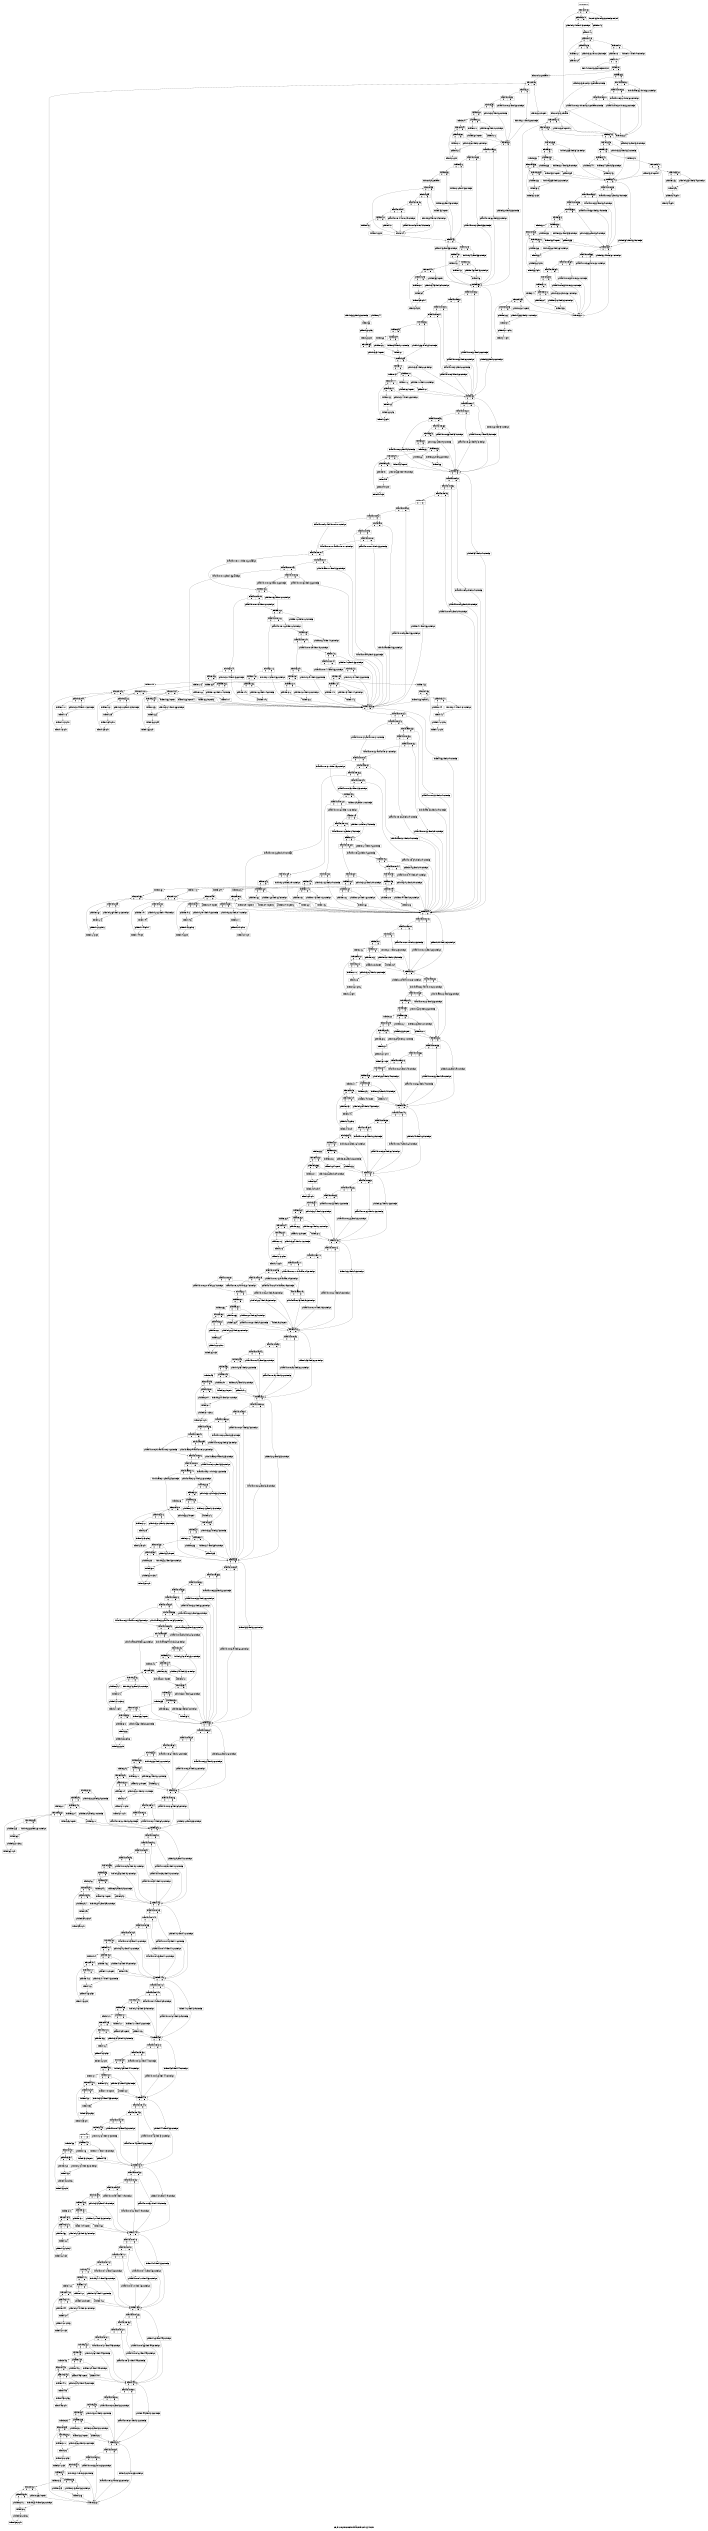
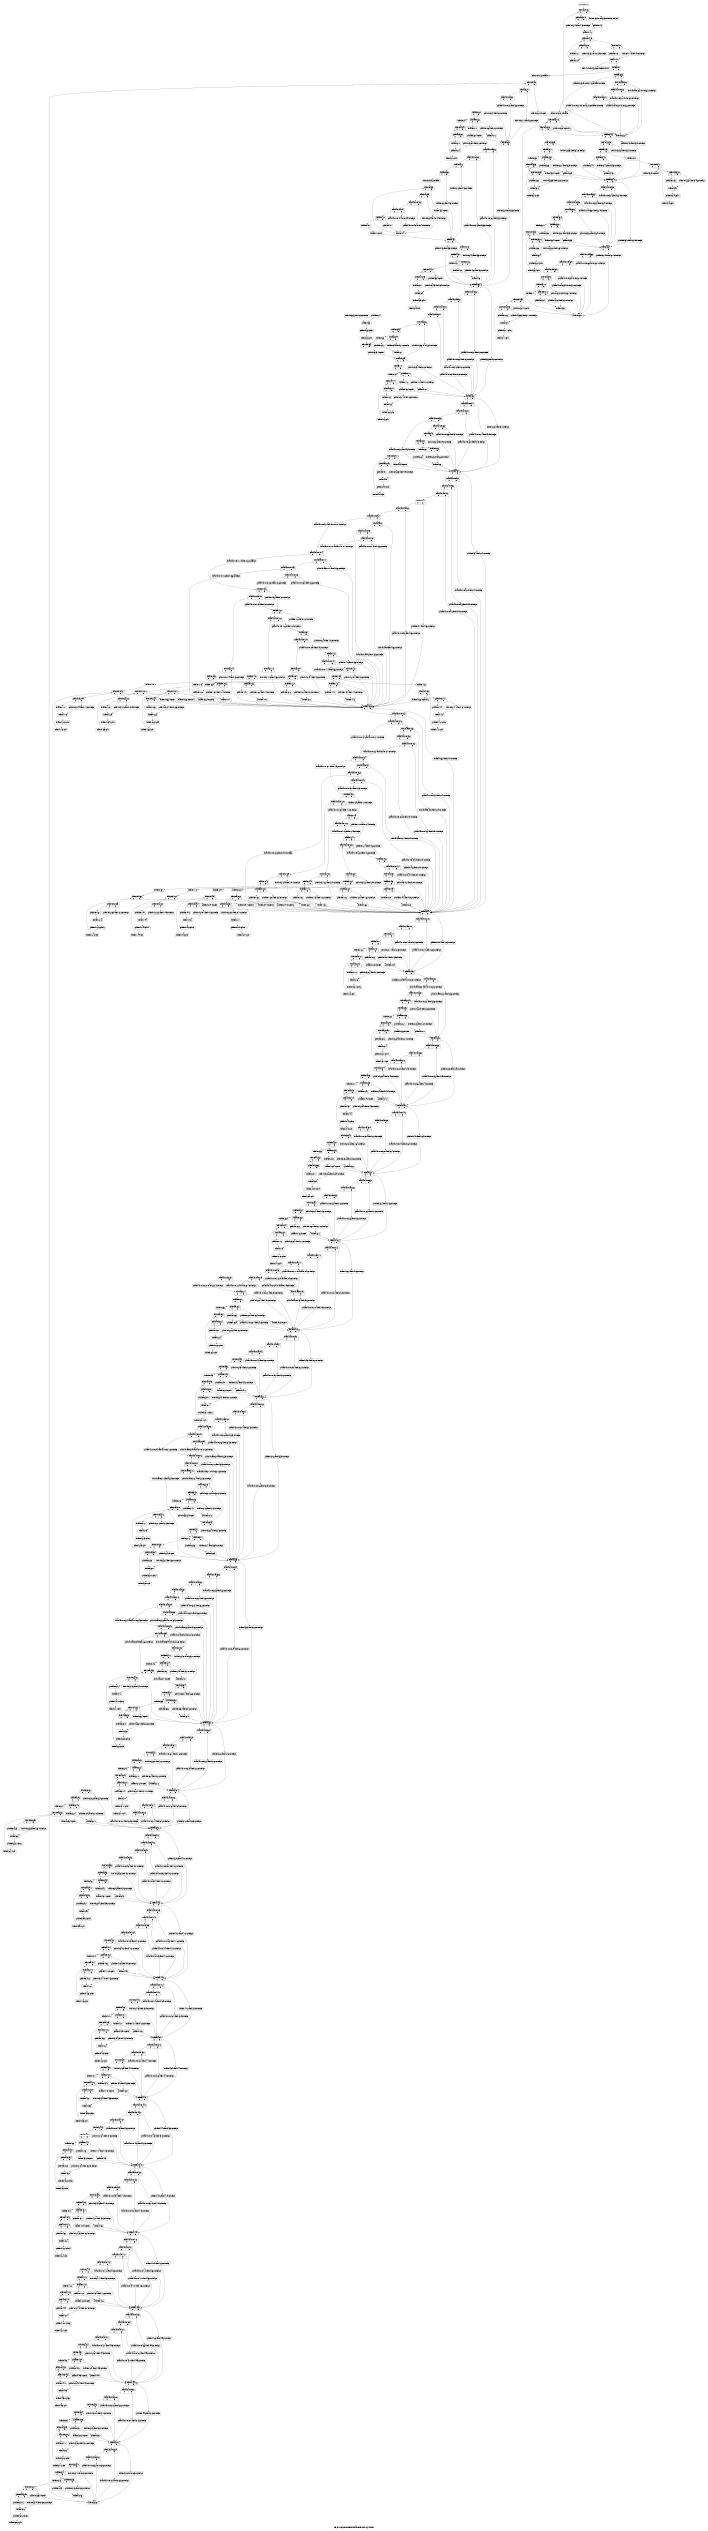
(489, 106) -> none
